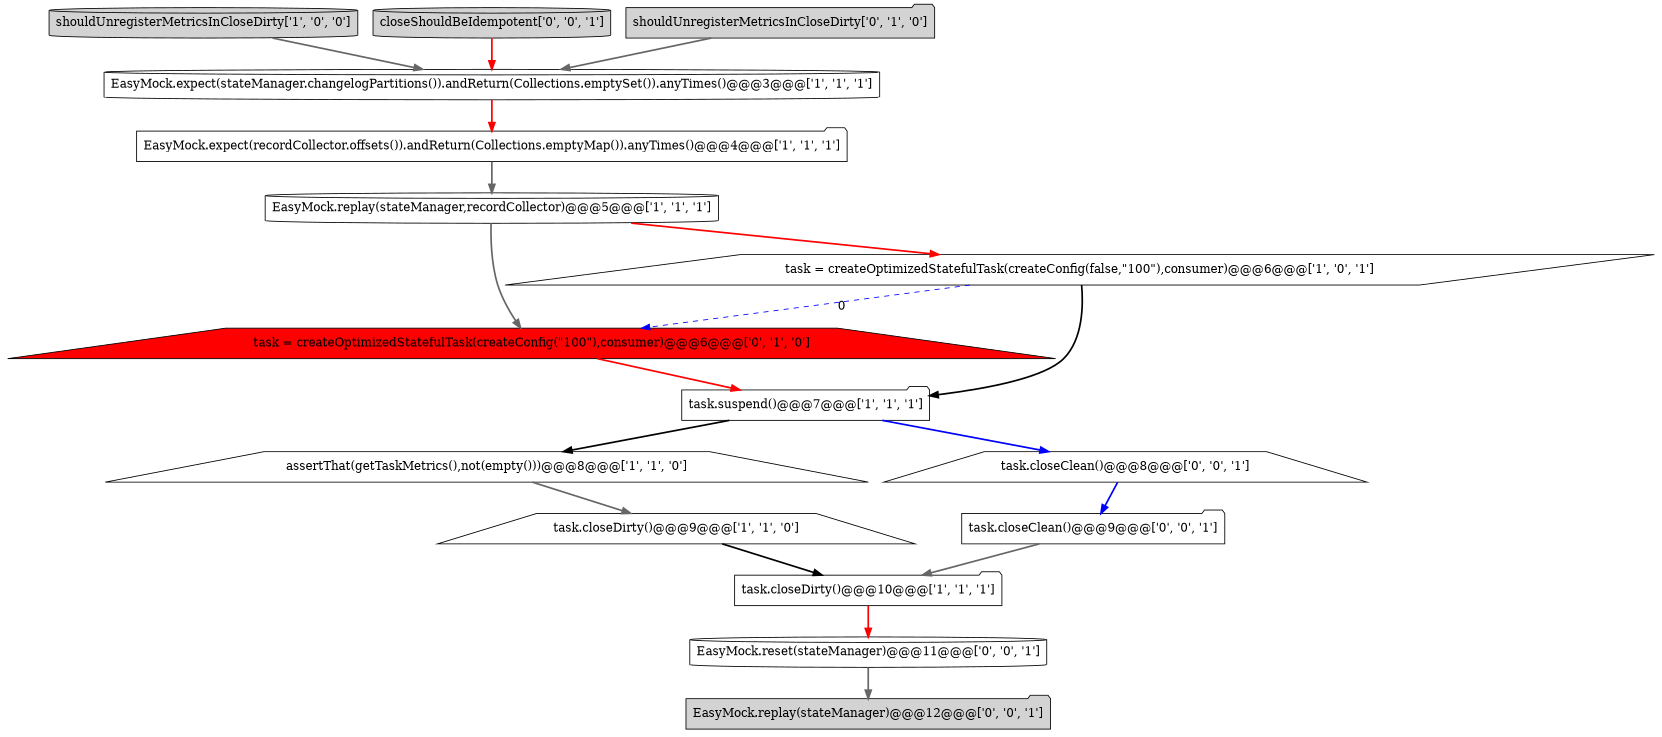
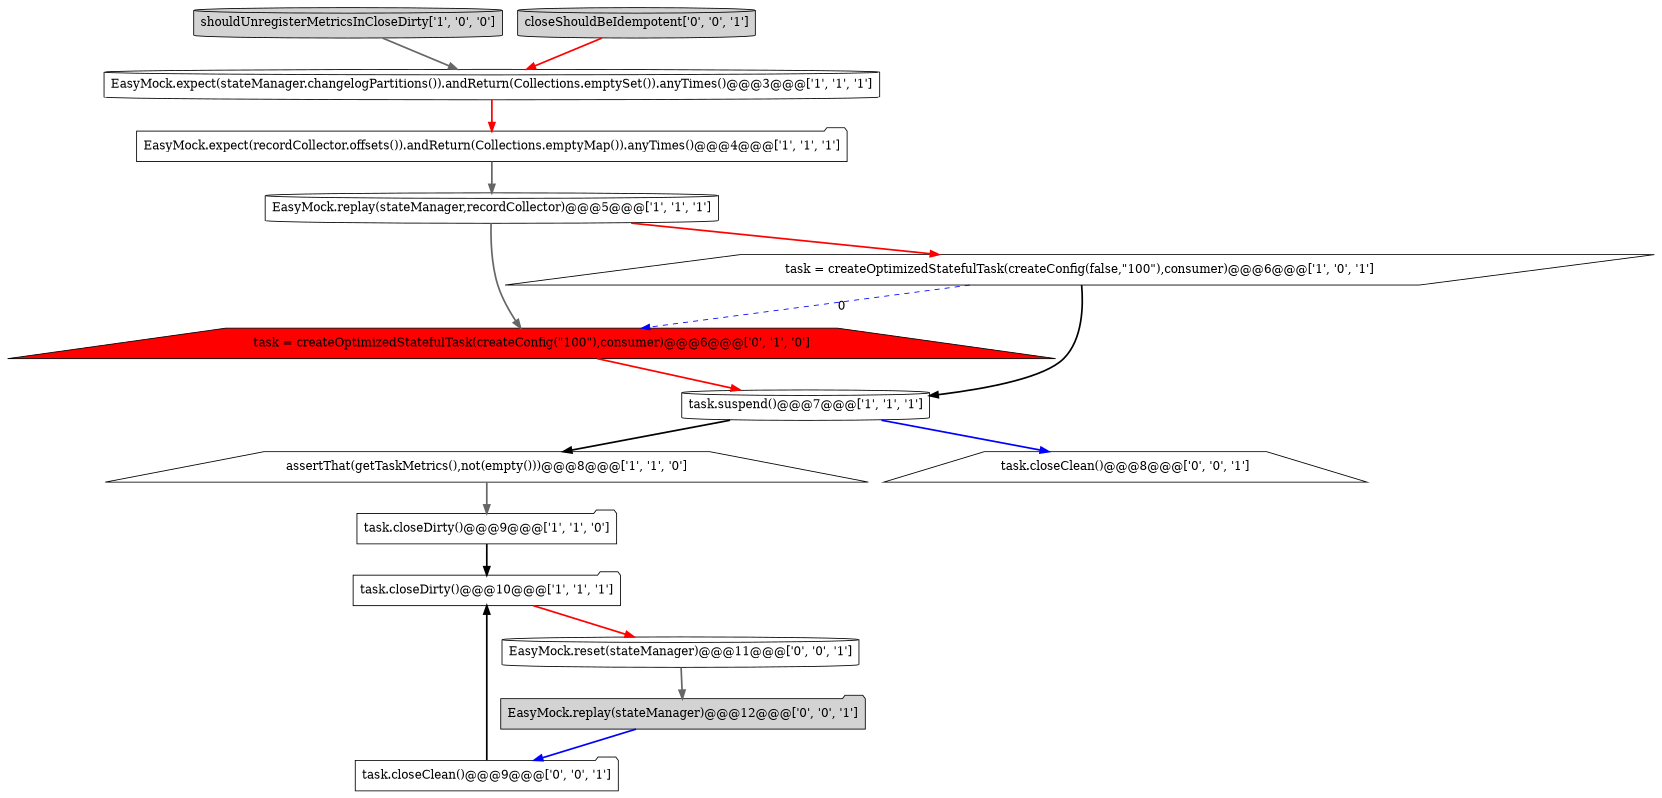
(780, 23) -> none
(806, 405) -> (806, 405)
(1111, 494) -> (589, 743)
(676, 529) -> (487, 529)
(985, 558) -> (487, 687)
